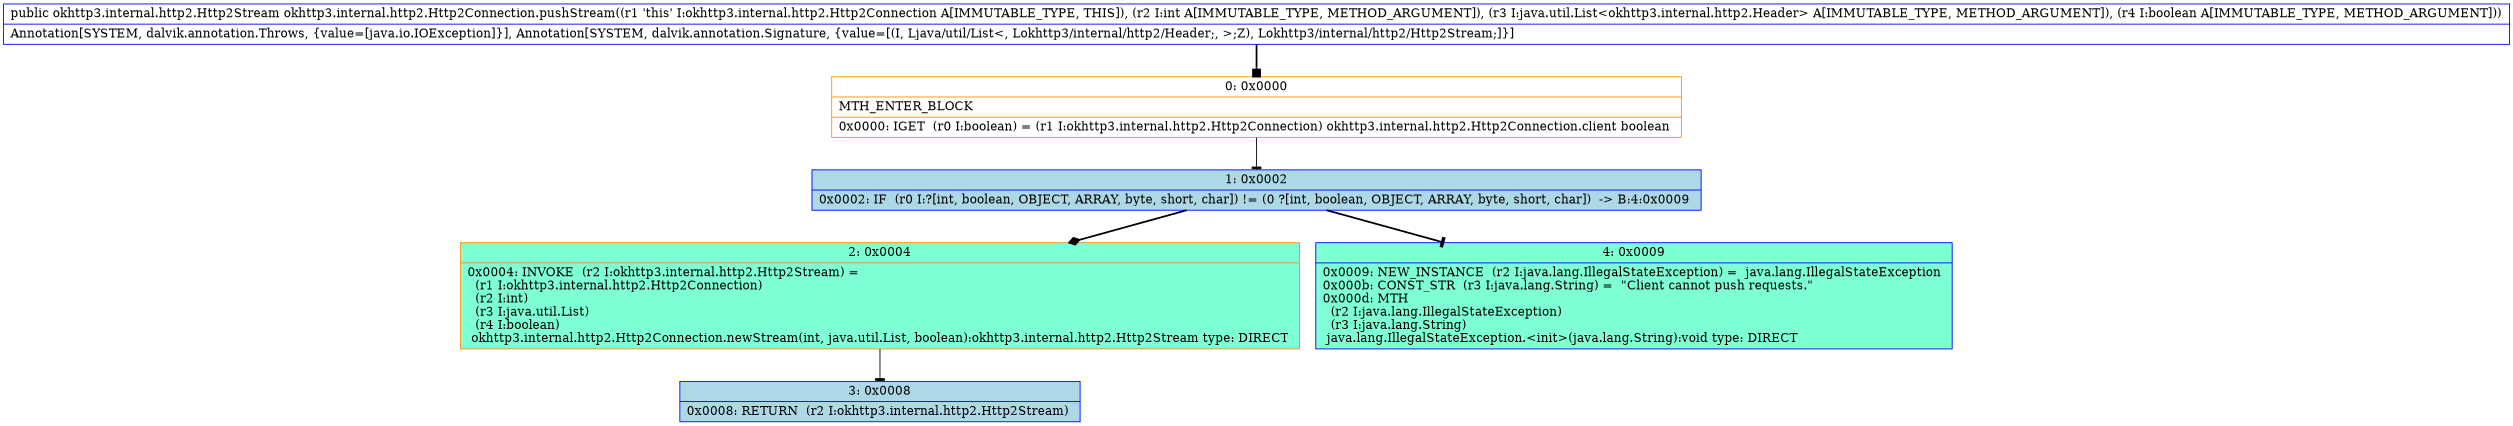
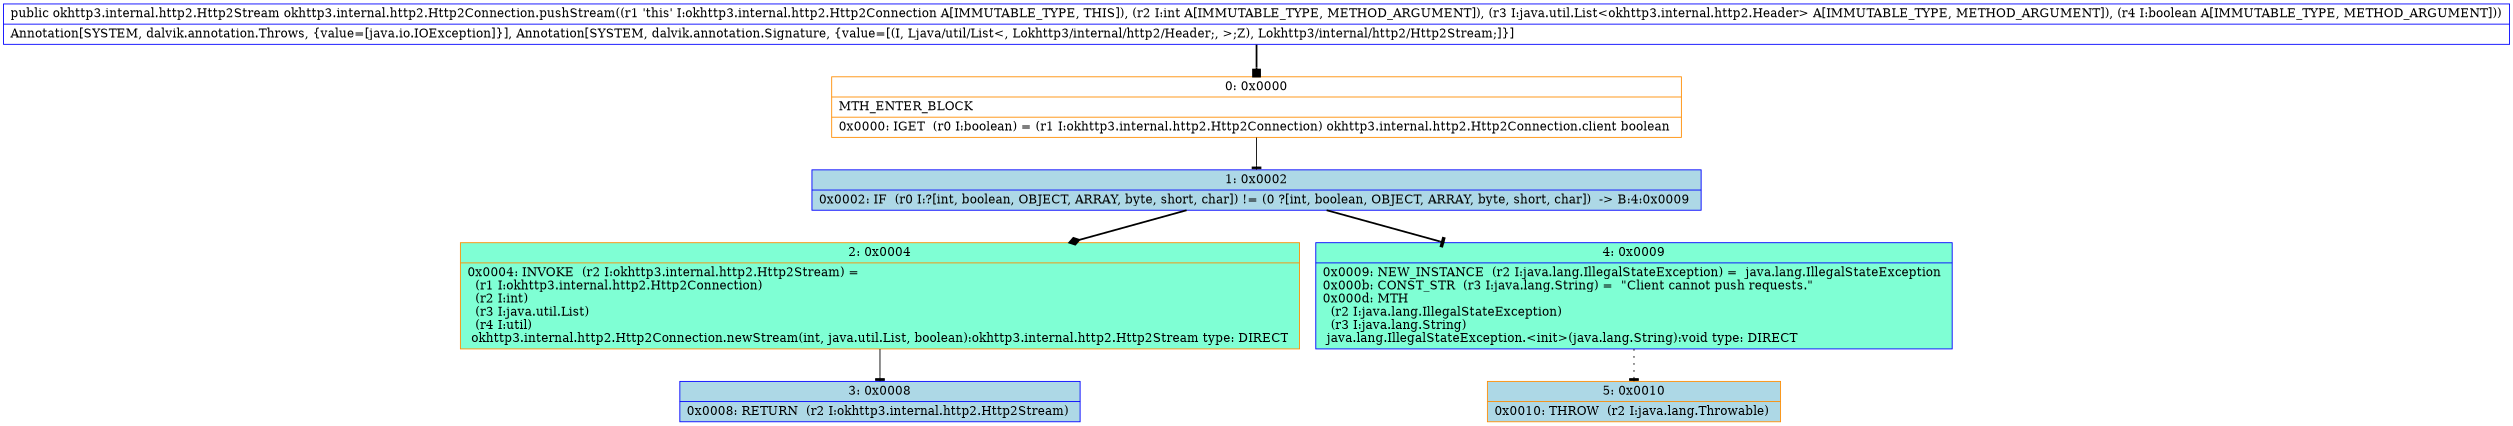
(514, 325) -> (500, 325)
none -> (1634, 402)
